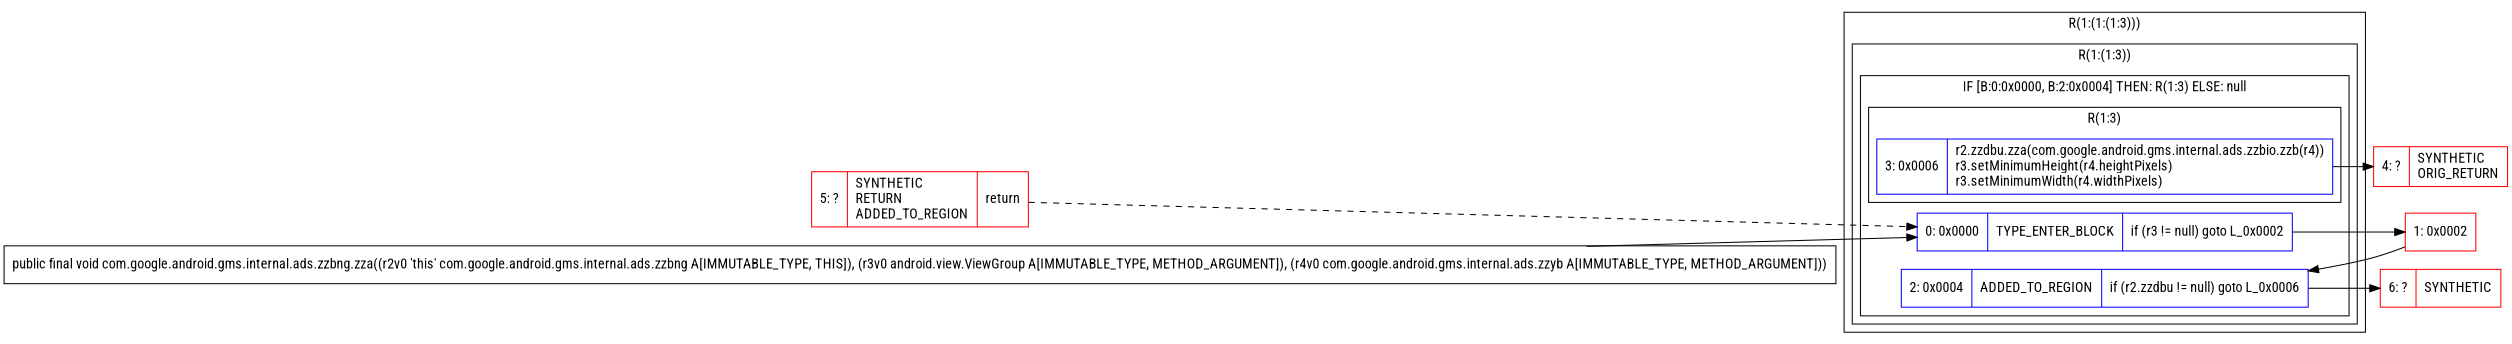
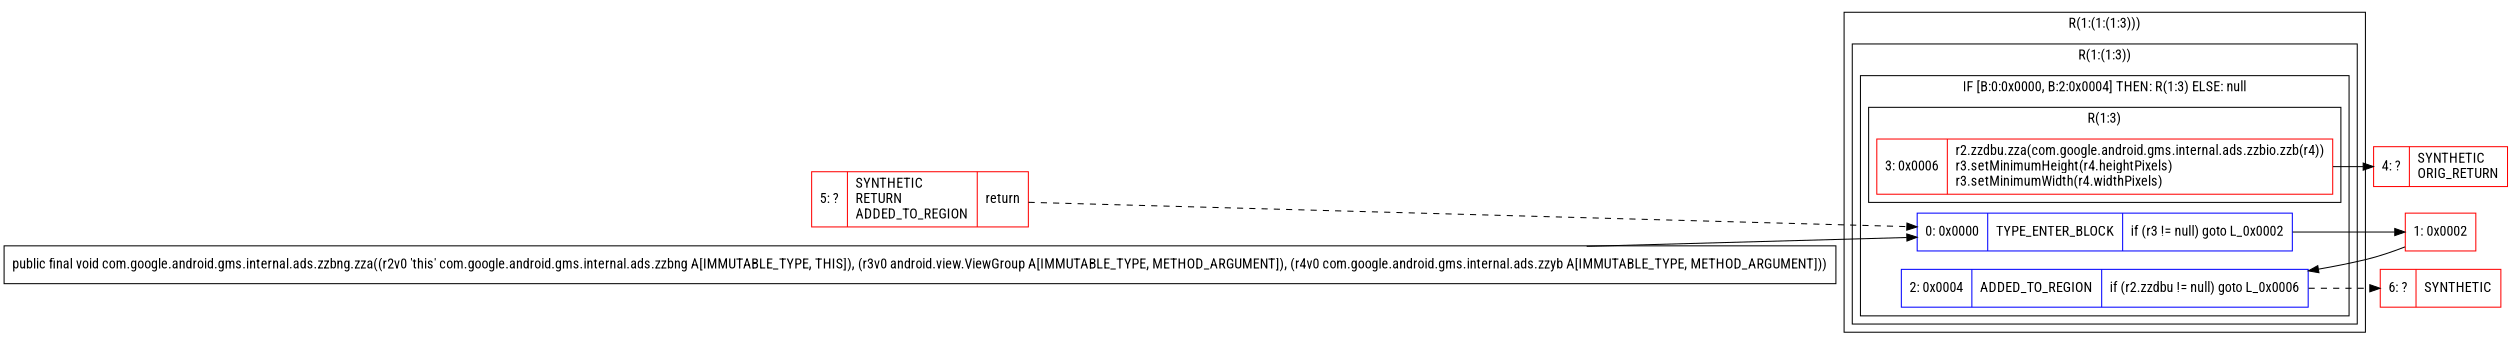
(2105, 167) -> (2105, 167)
(2339, 288) -> (2339, 288)
